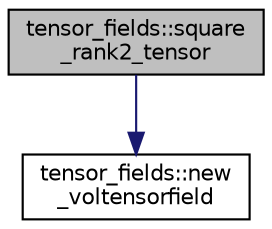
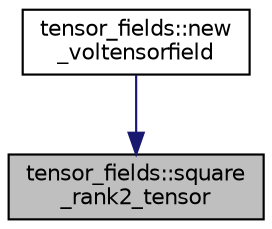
(136, 103) -> (136, 103)
